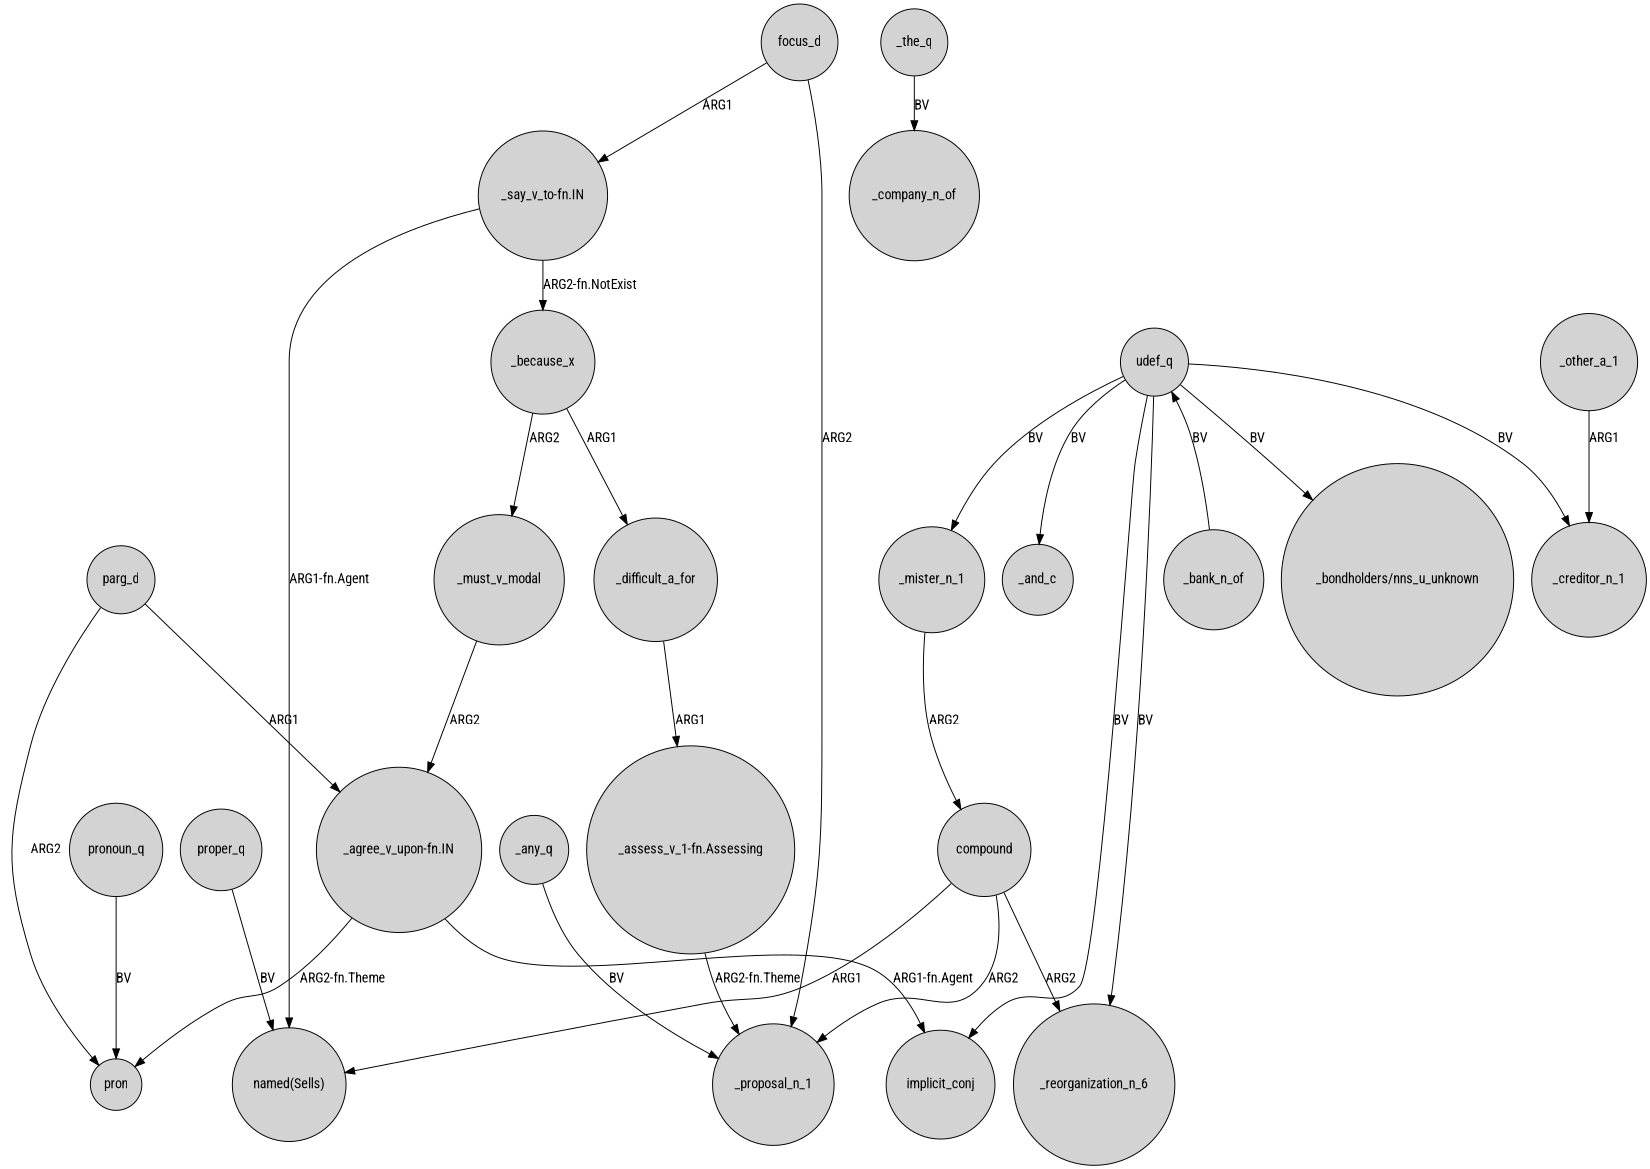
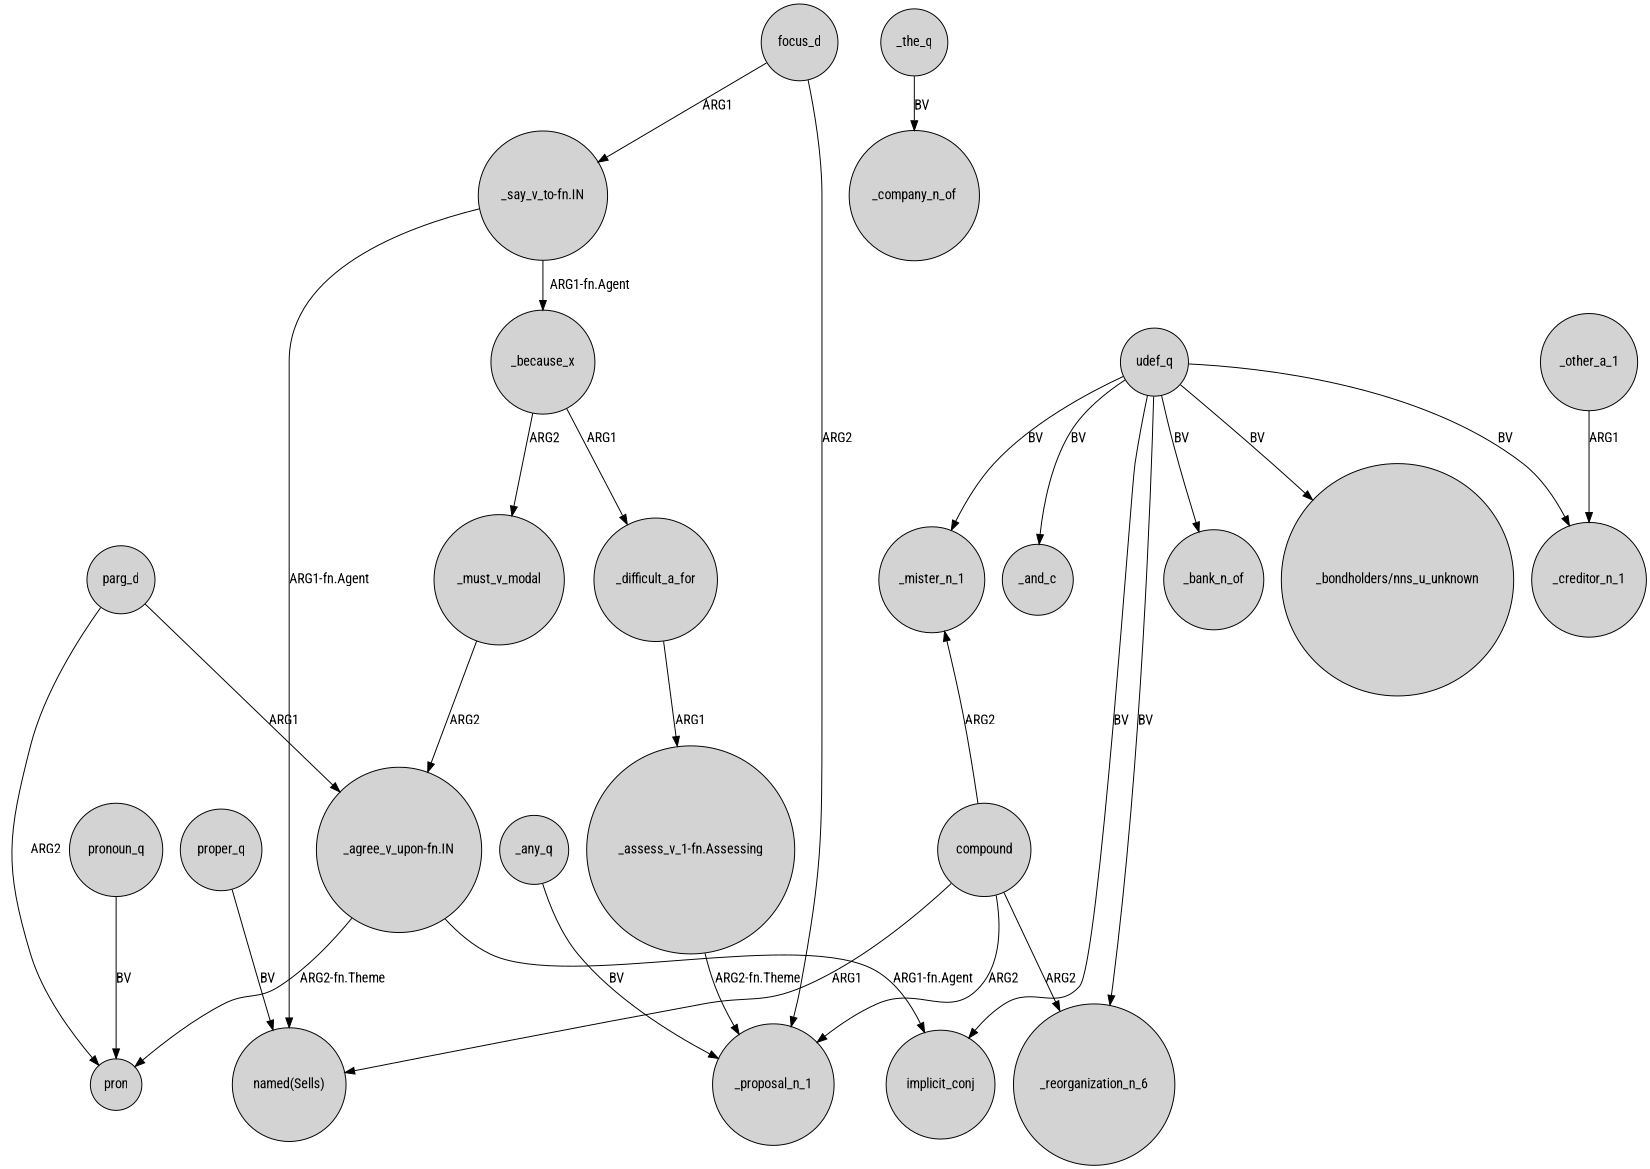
(590, 286) -> (590, 286)
(1198, 464) -> (1177, 459)
(927, 719) -> (964, 722)
